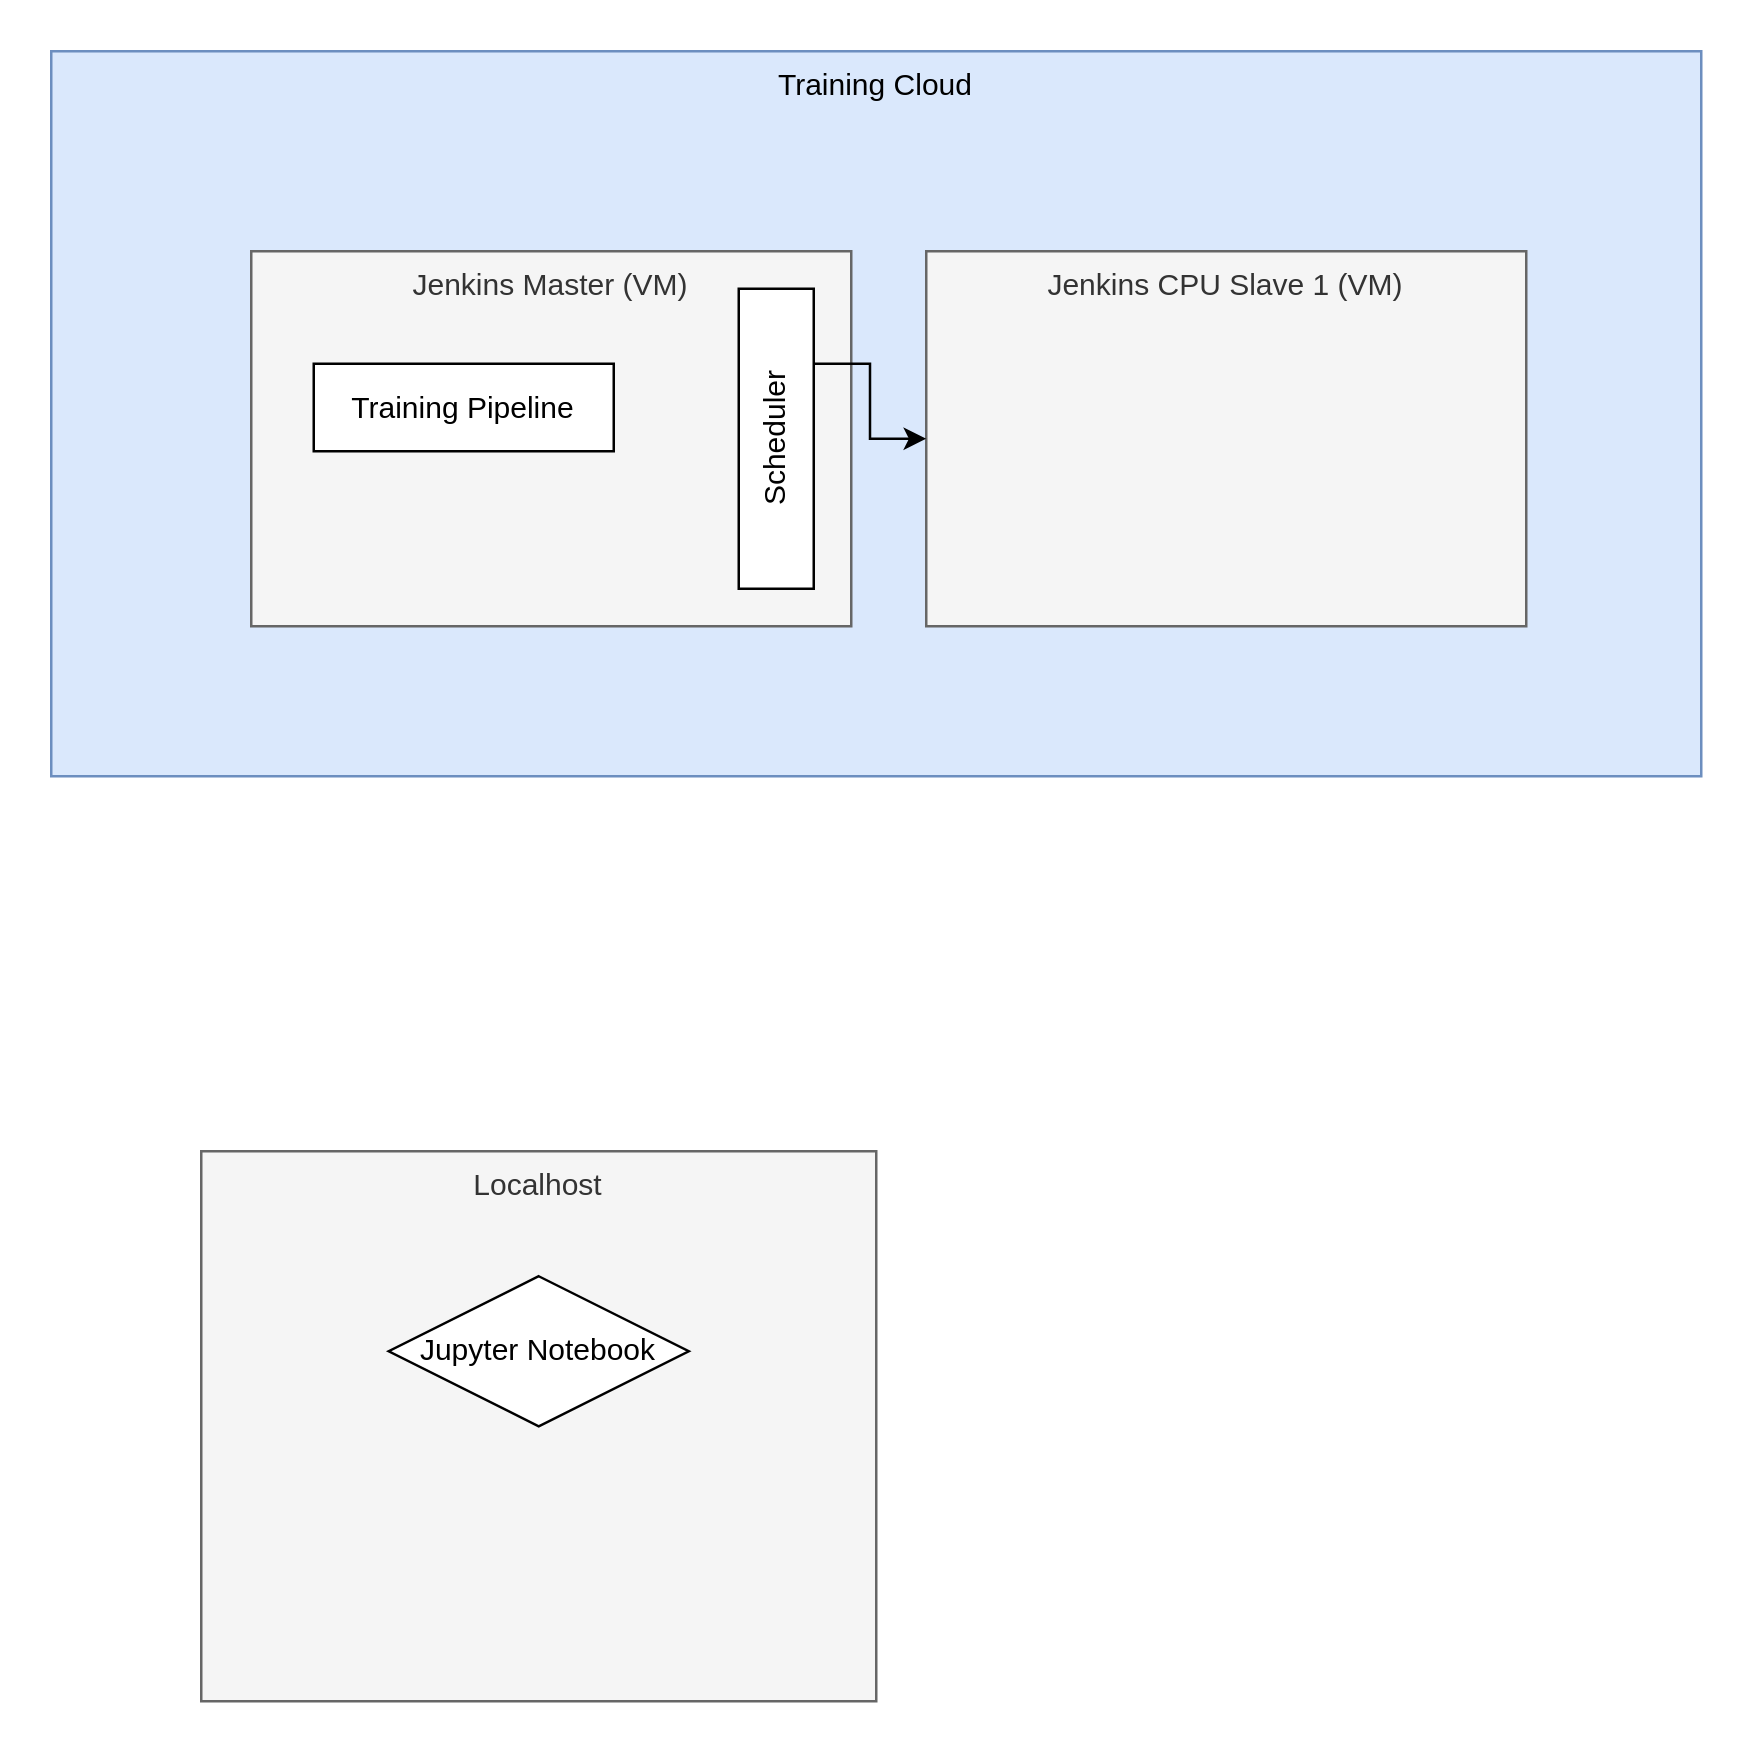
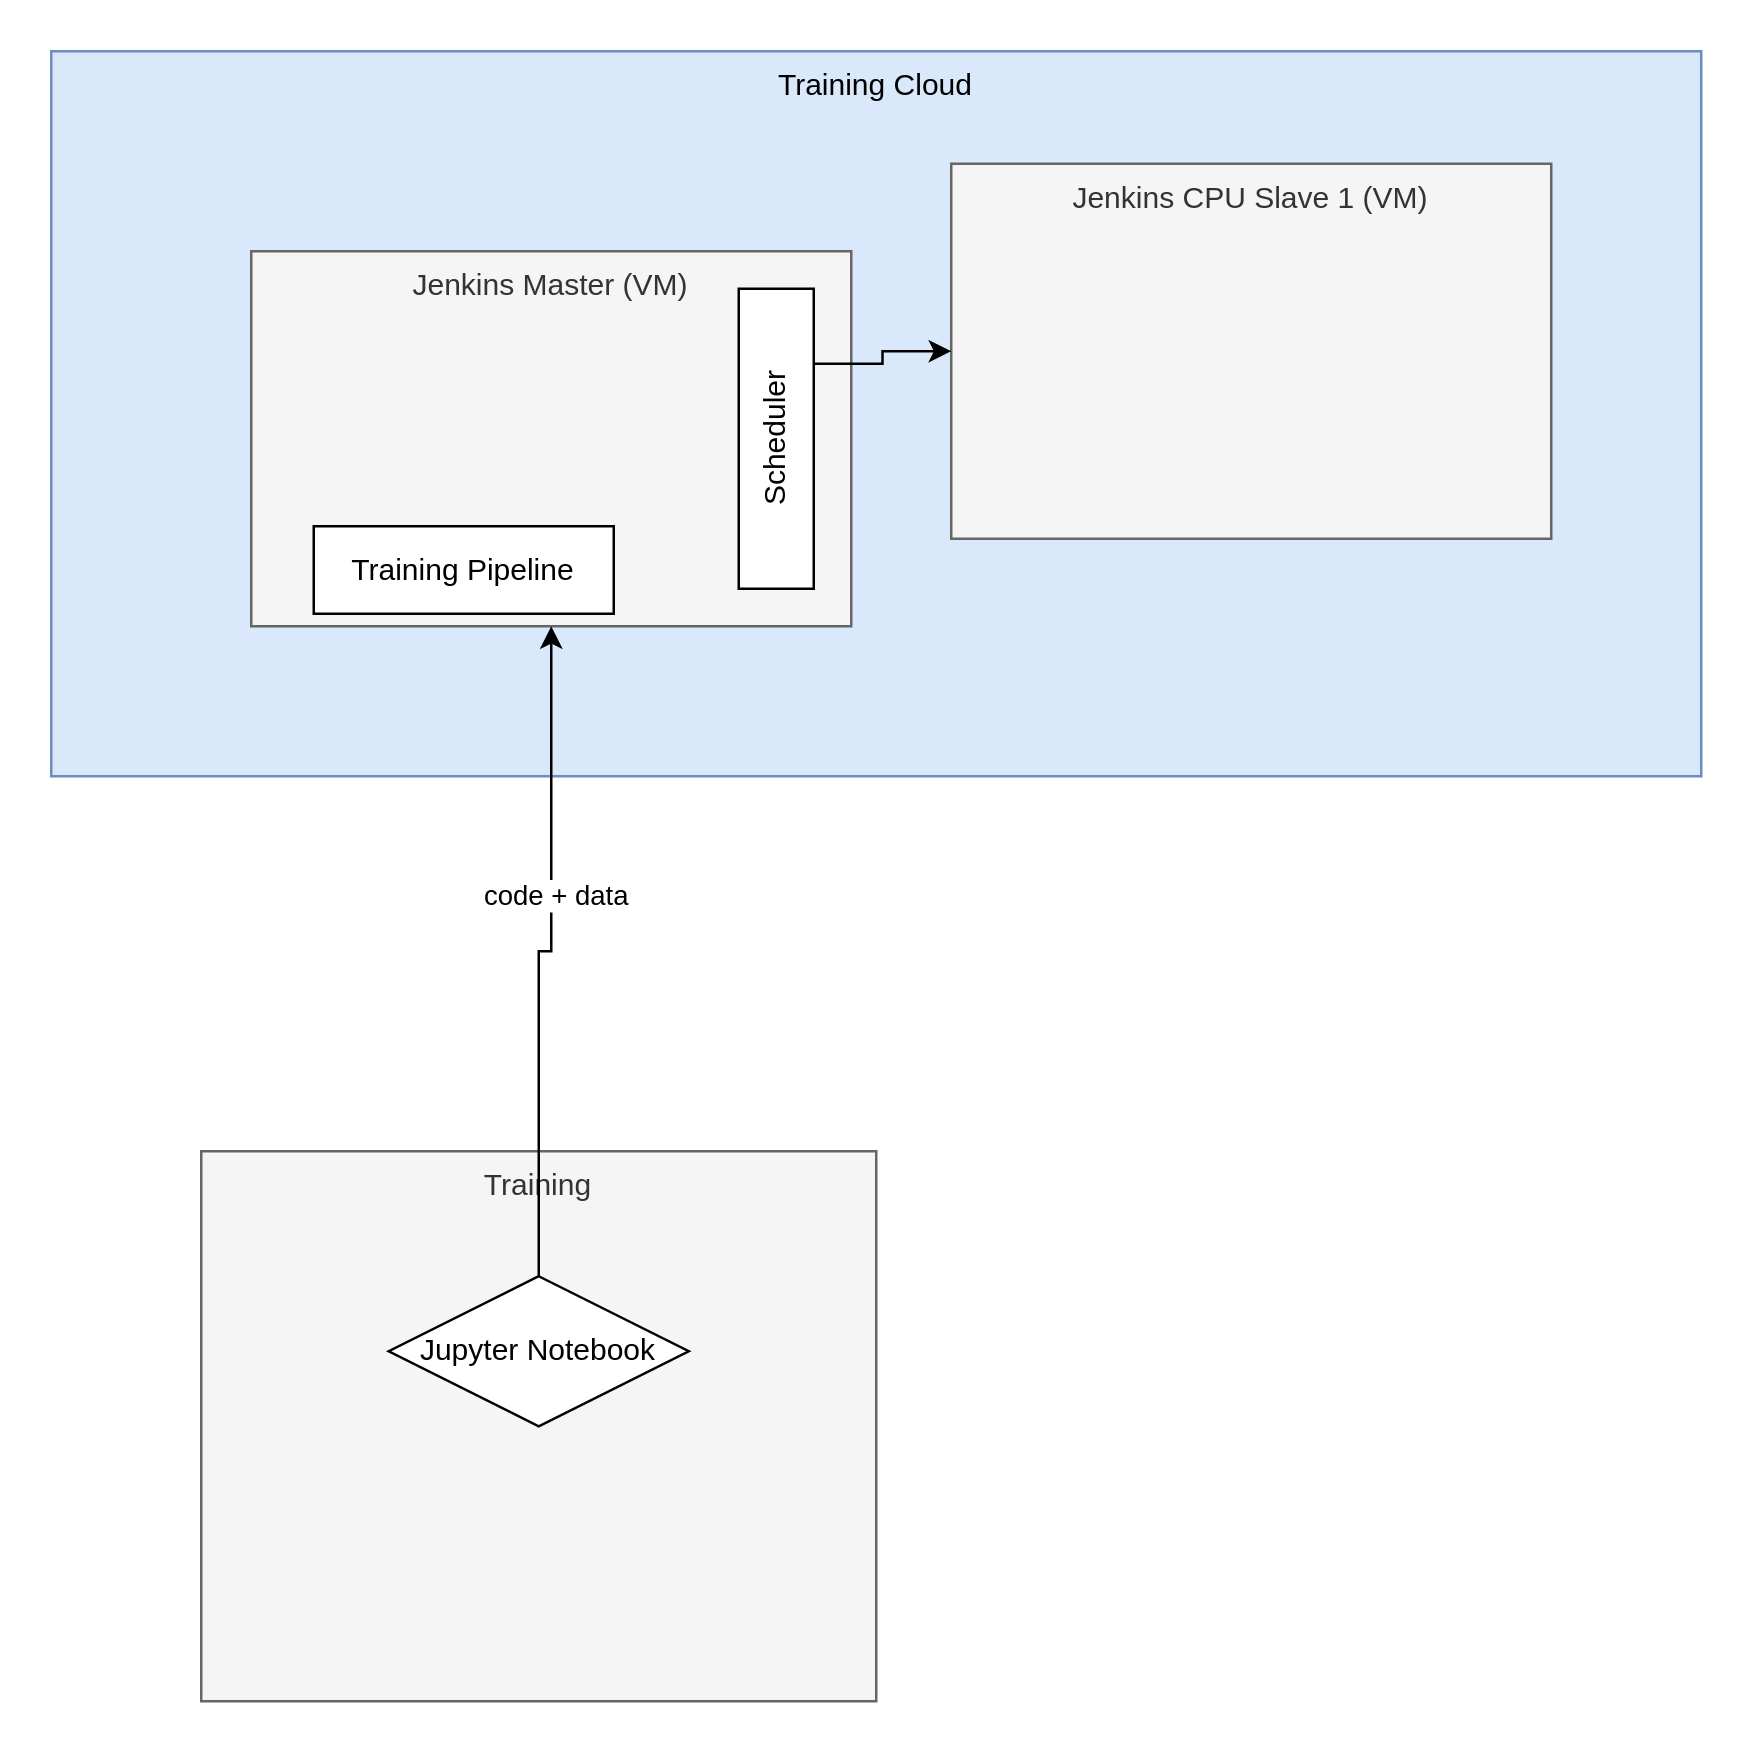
(464, 408) -> (464, 570)
(1226, 439) -> (1251, 351)
none -> (539, 1088)
(539, 1187) -> (539, 1187)
